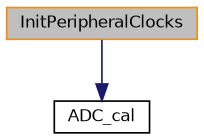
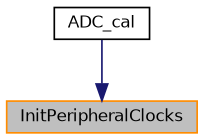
(102, 62) -> (102, 62)
